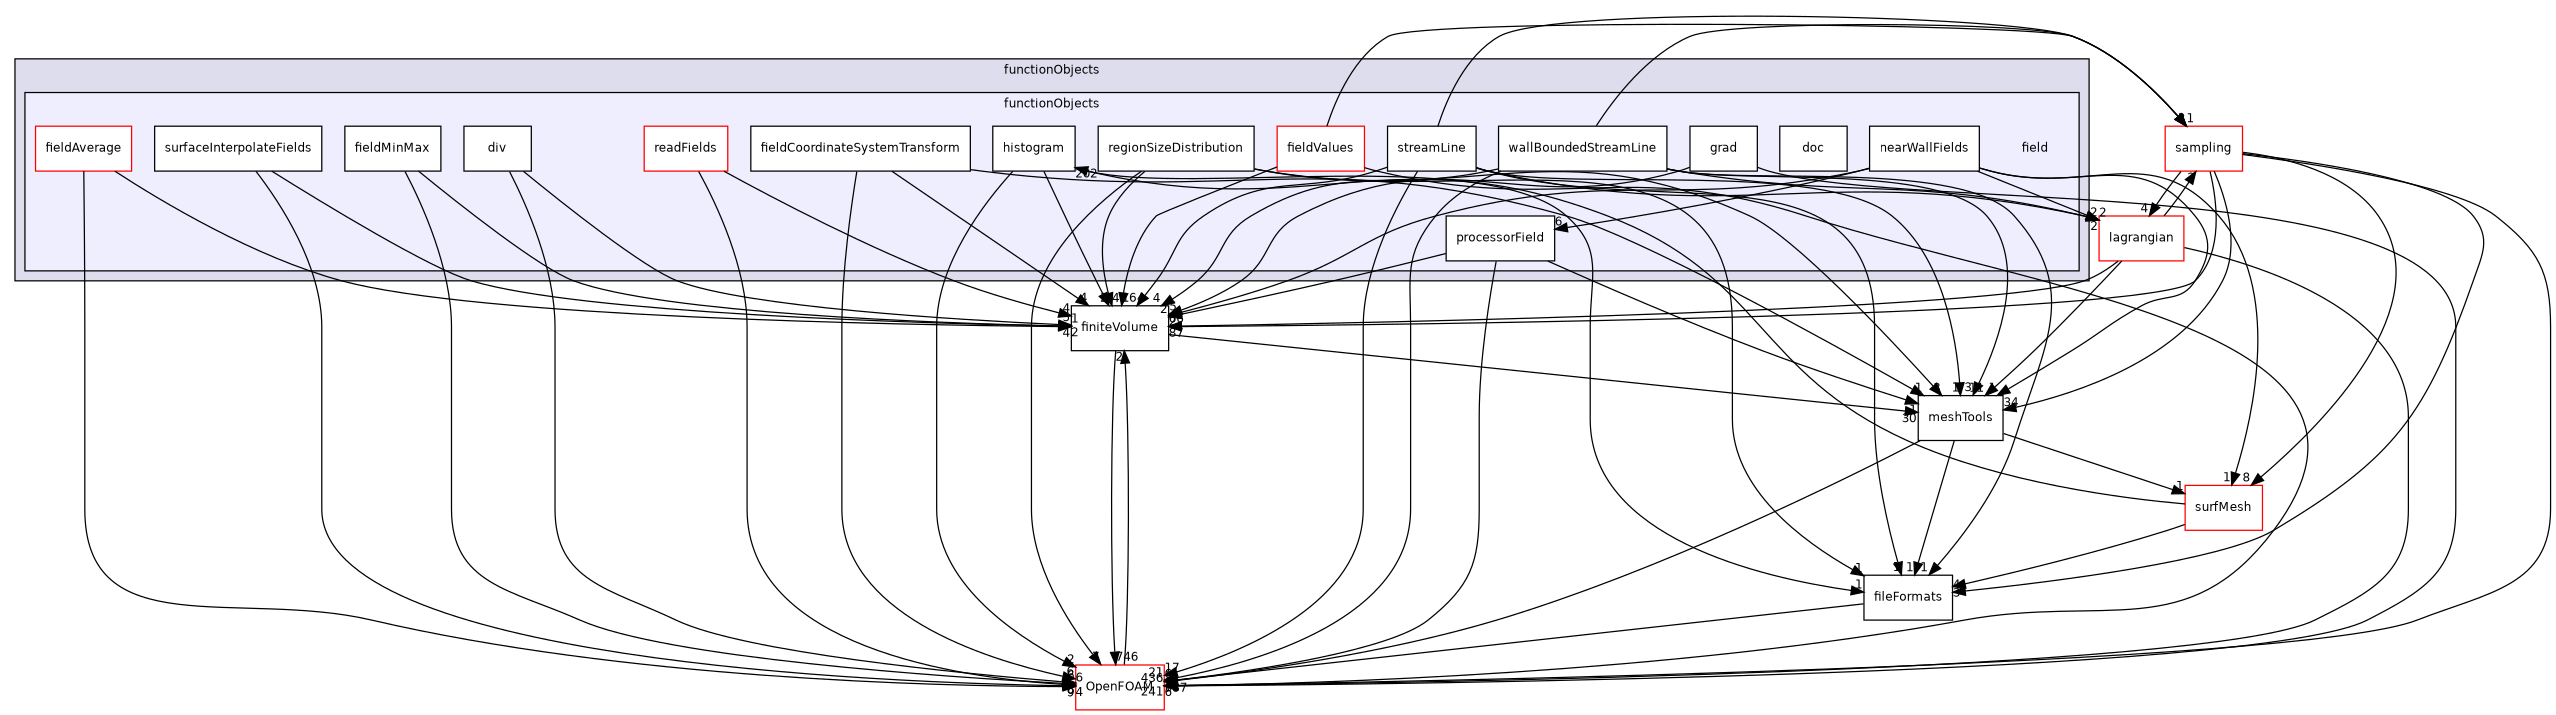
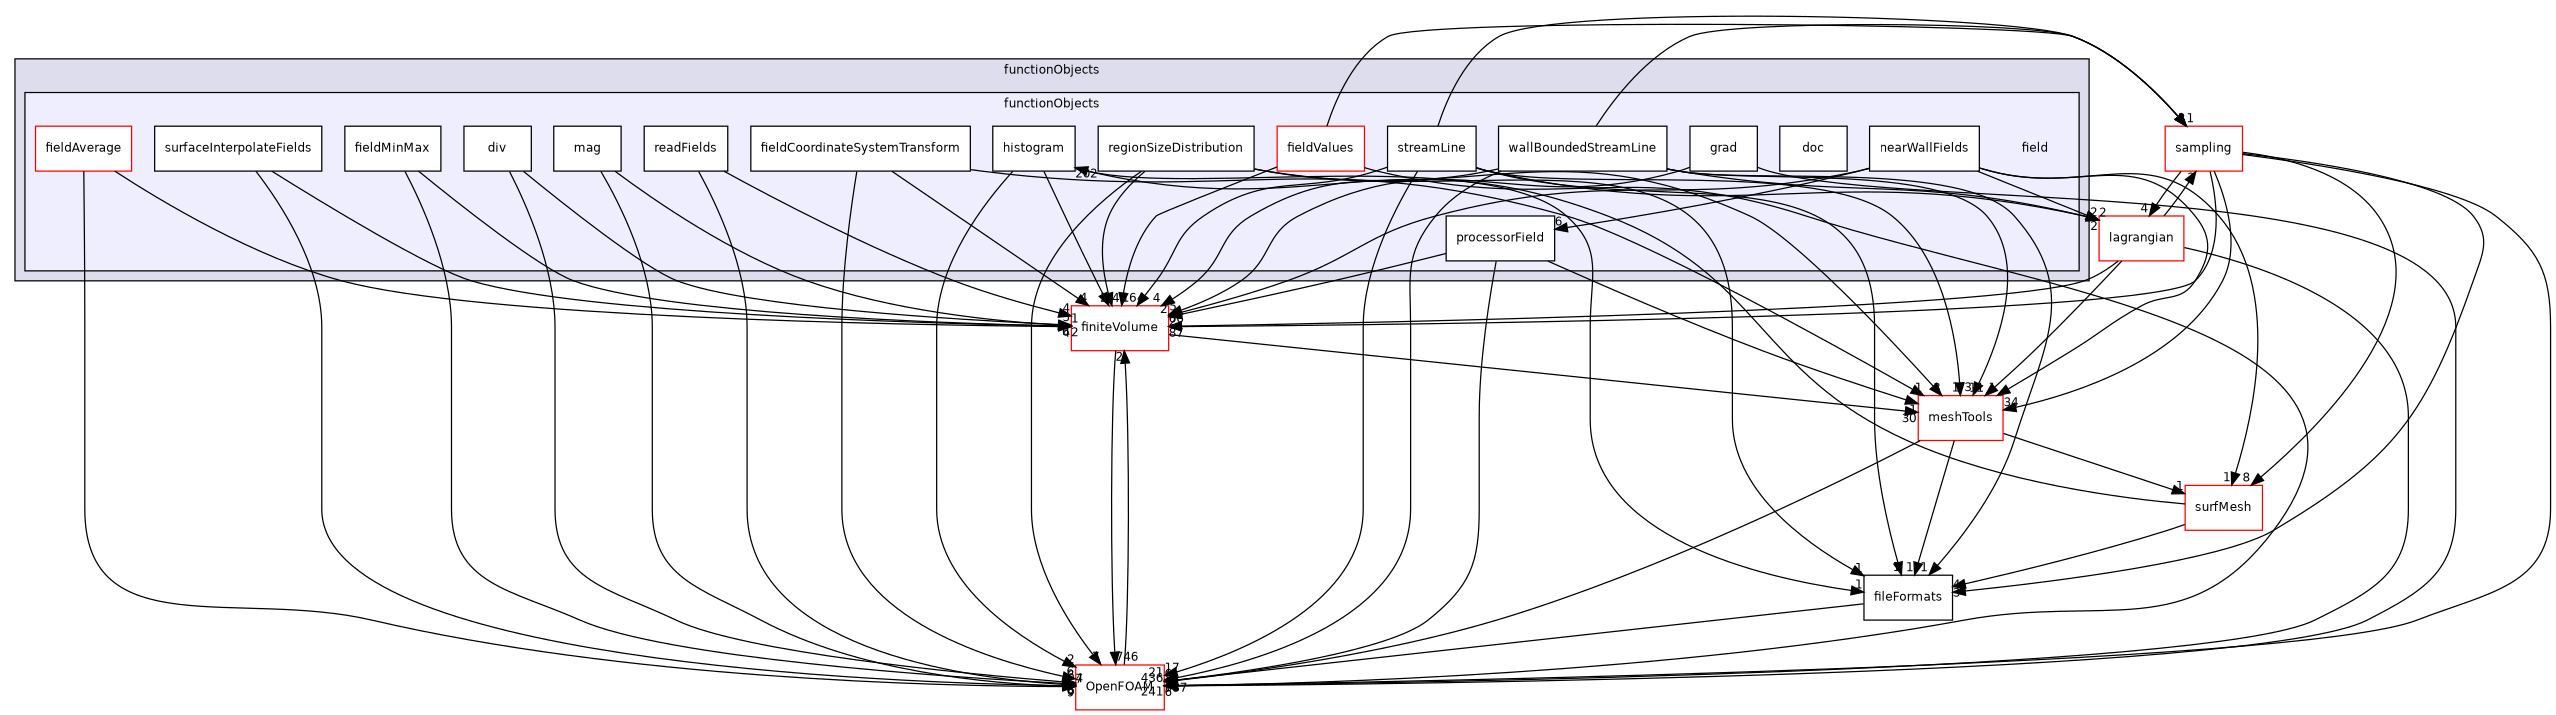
none -> (587, 149)
(686, 149) -> (686, 149)
(1120, 328) -> (1120, 328)
(1961, 418) -> (1961, 418)
